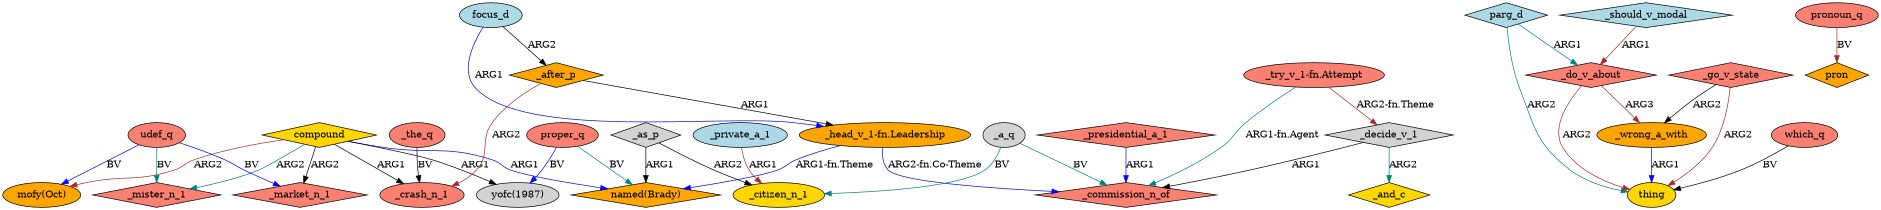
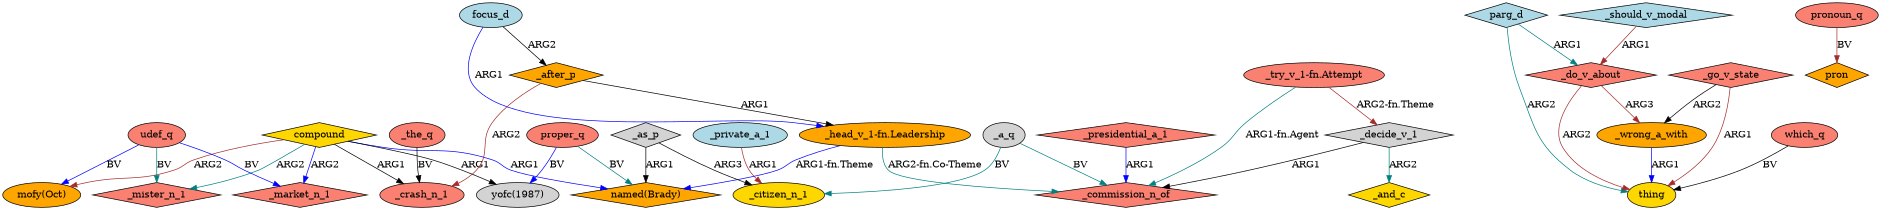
(1738, 135) -> (1738, 135)
(311, 162) -> (311, 162)
(728, 165) -> (728, 165)
(962, 185) -> (962, 185)
